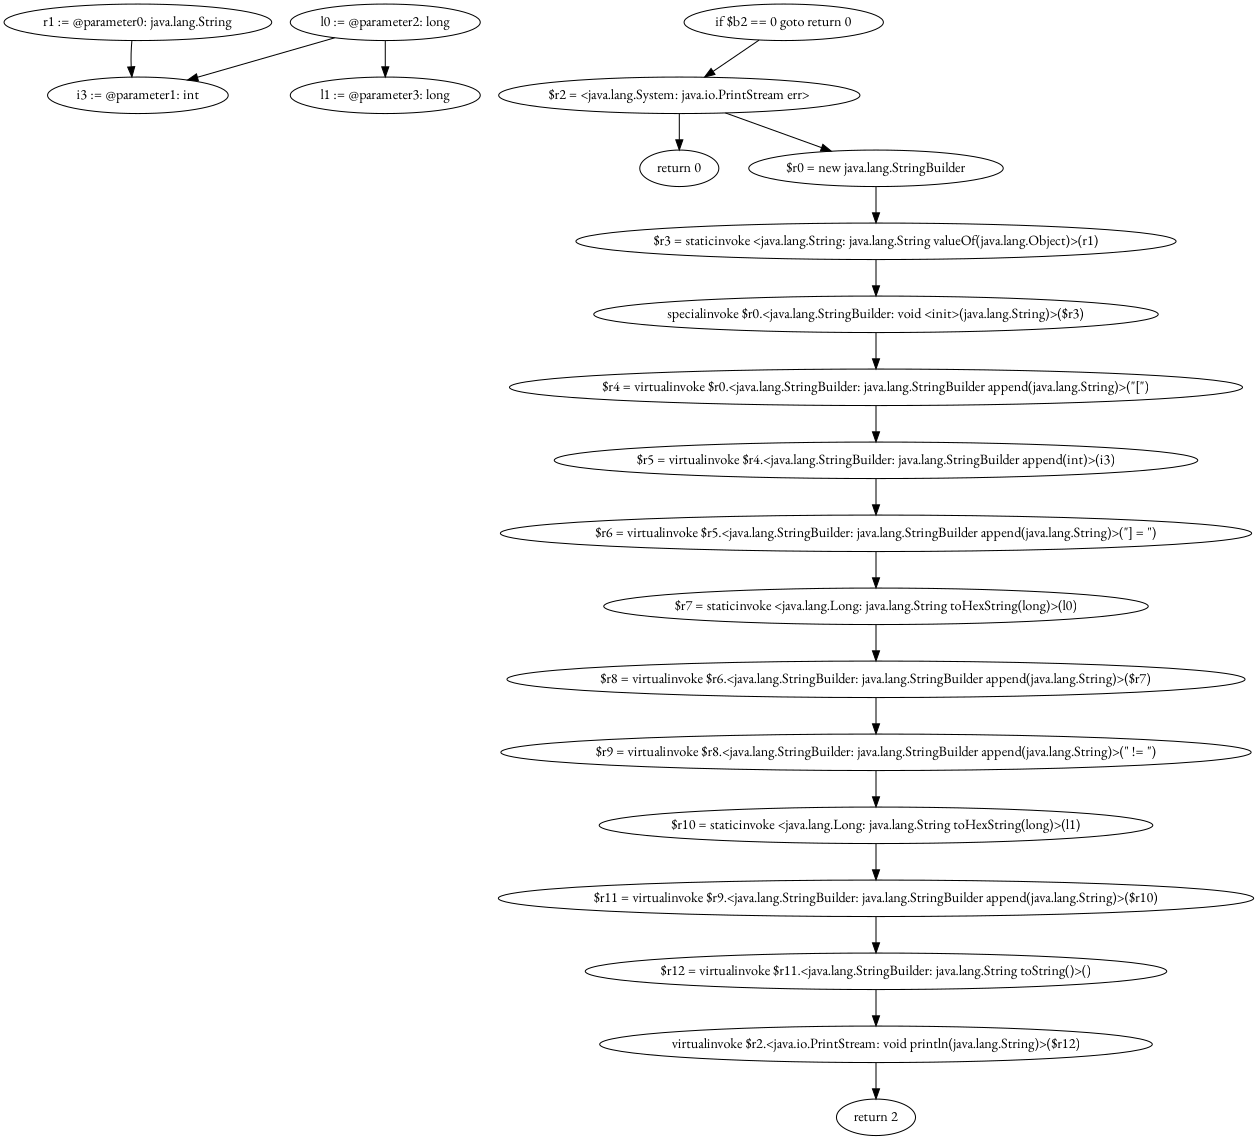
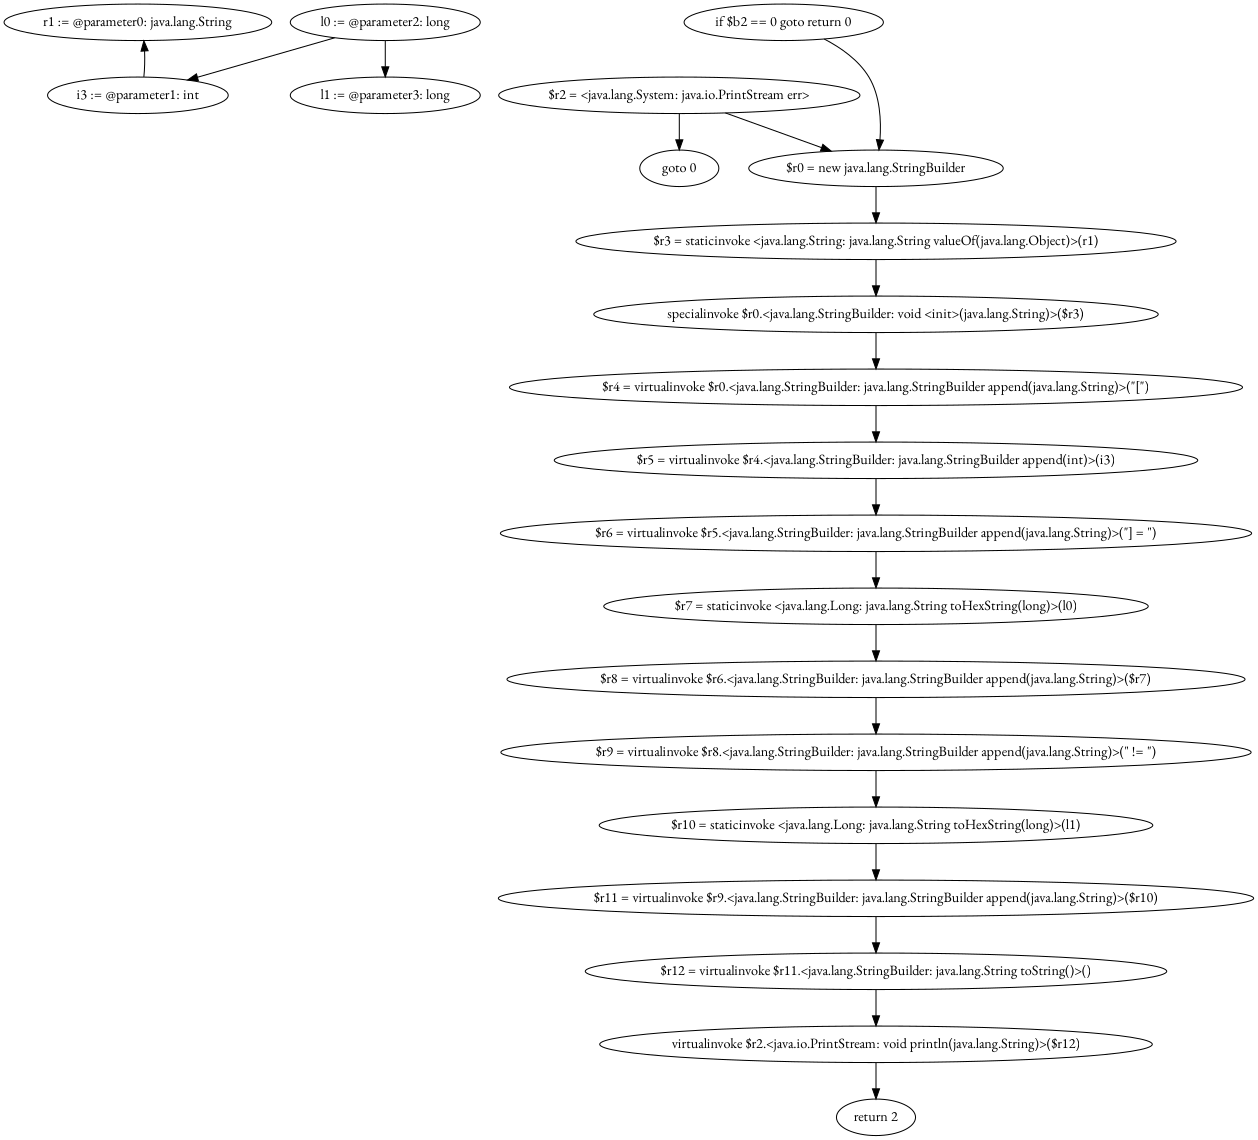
(131, 54) -> (145, 64)
(736, 56) -> (870, 79)
(679, 168) -> (679, 168)
